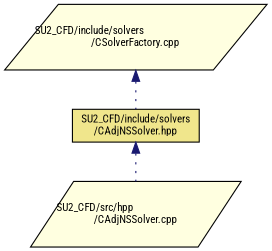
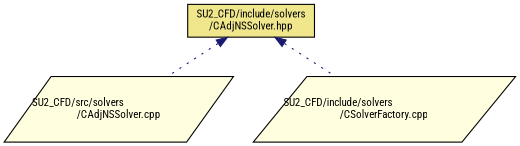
(136, 95) -> (310, 60)
(136, 214) -> (119, 109)
